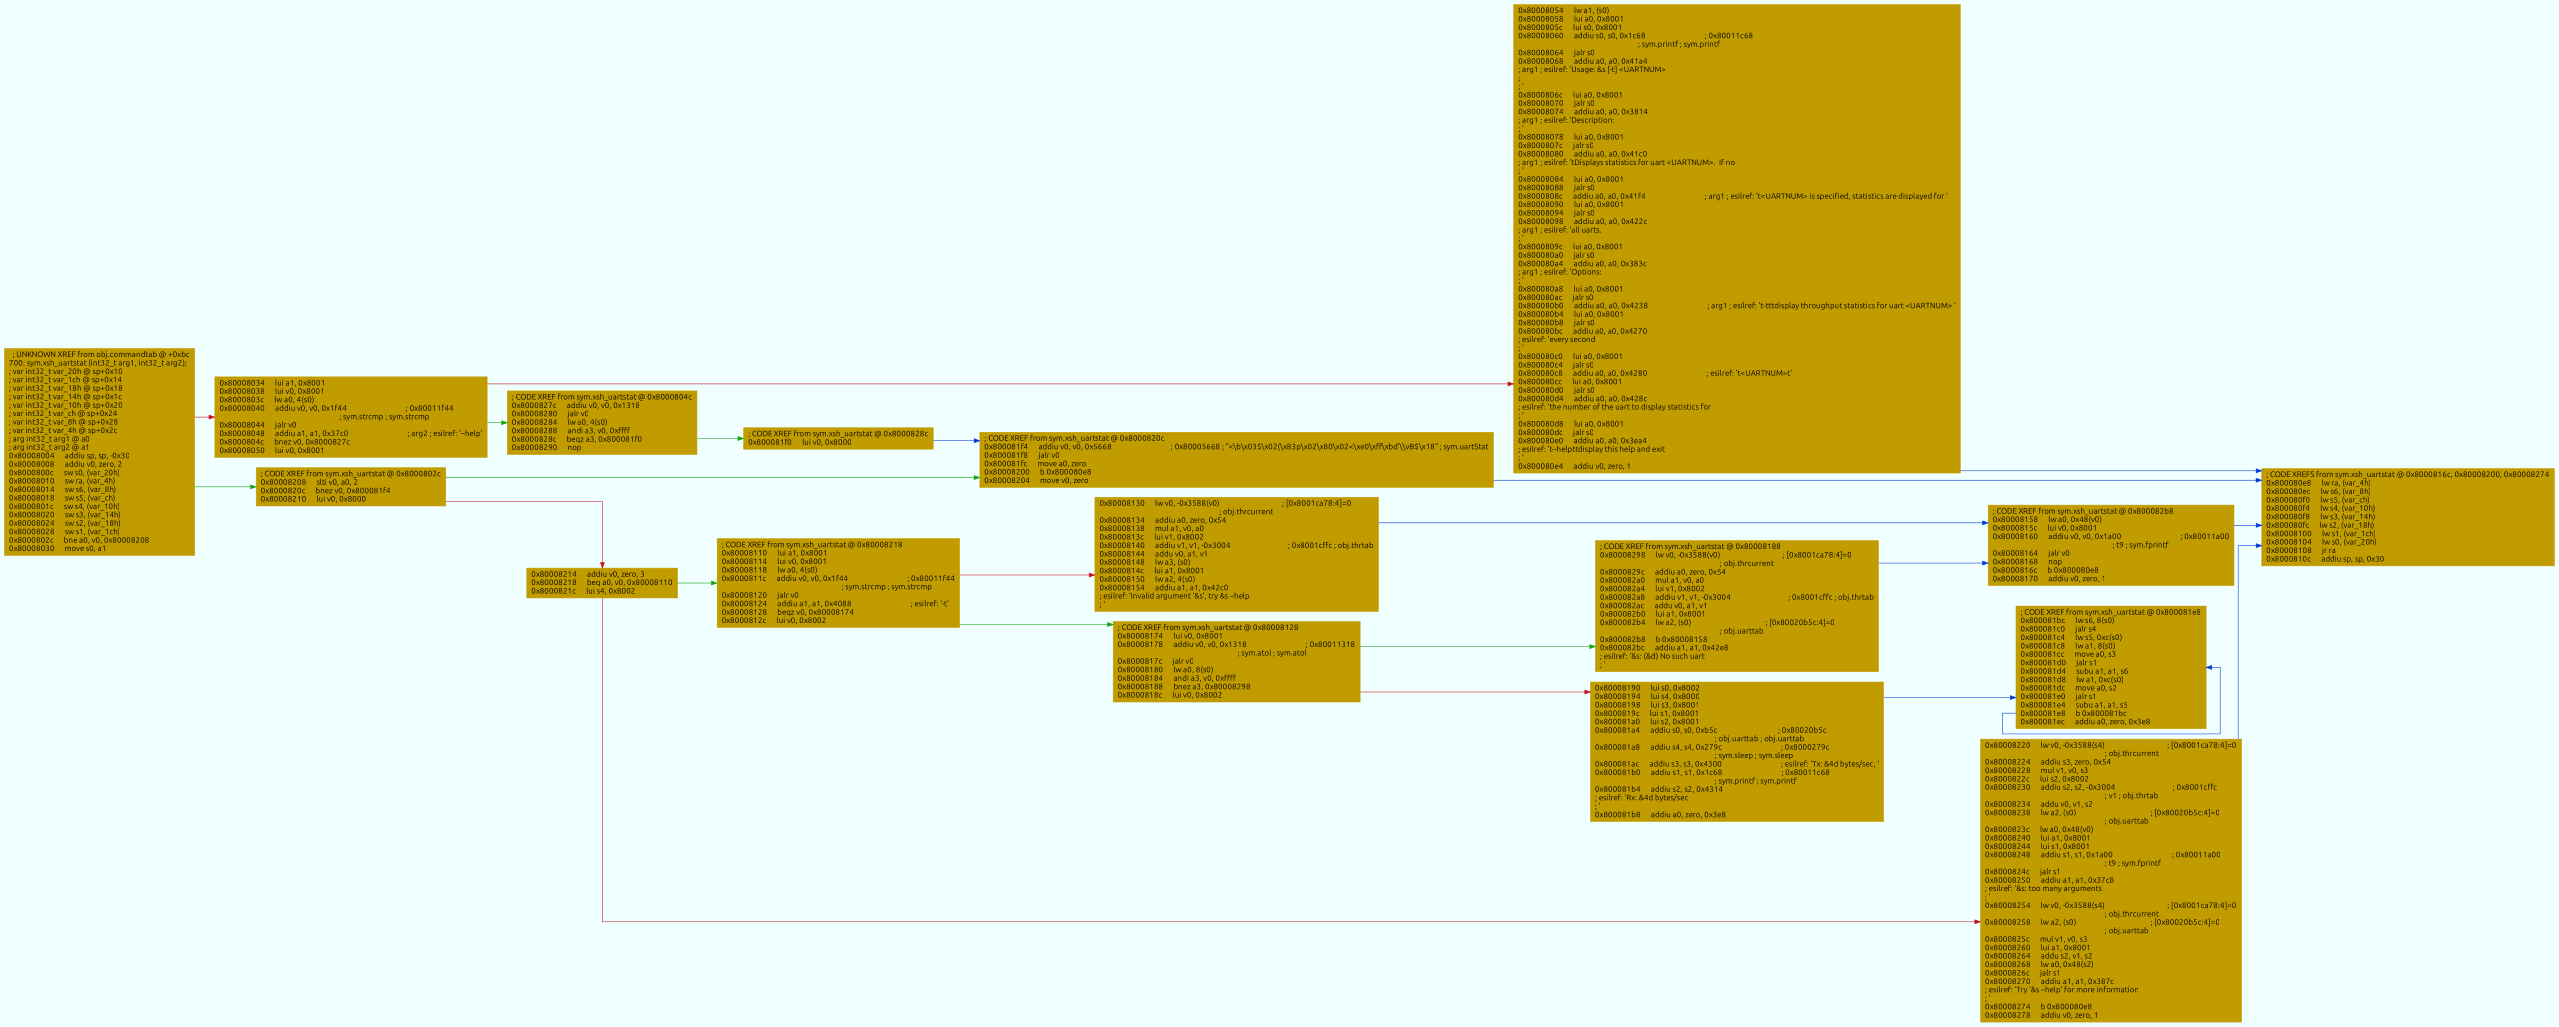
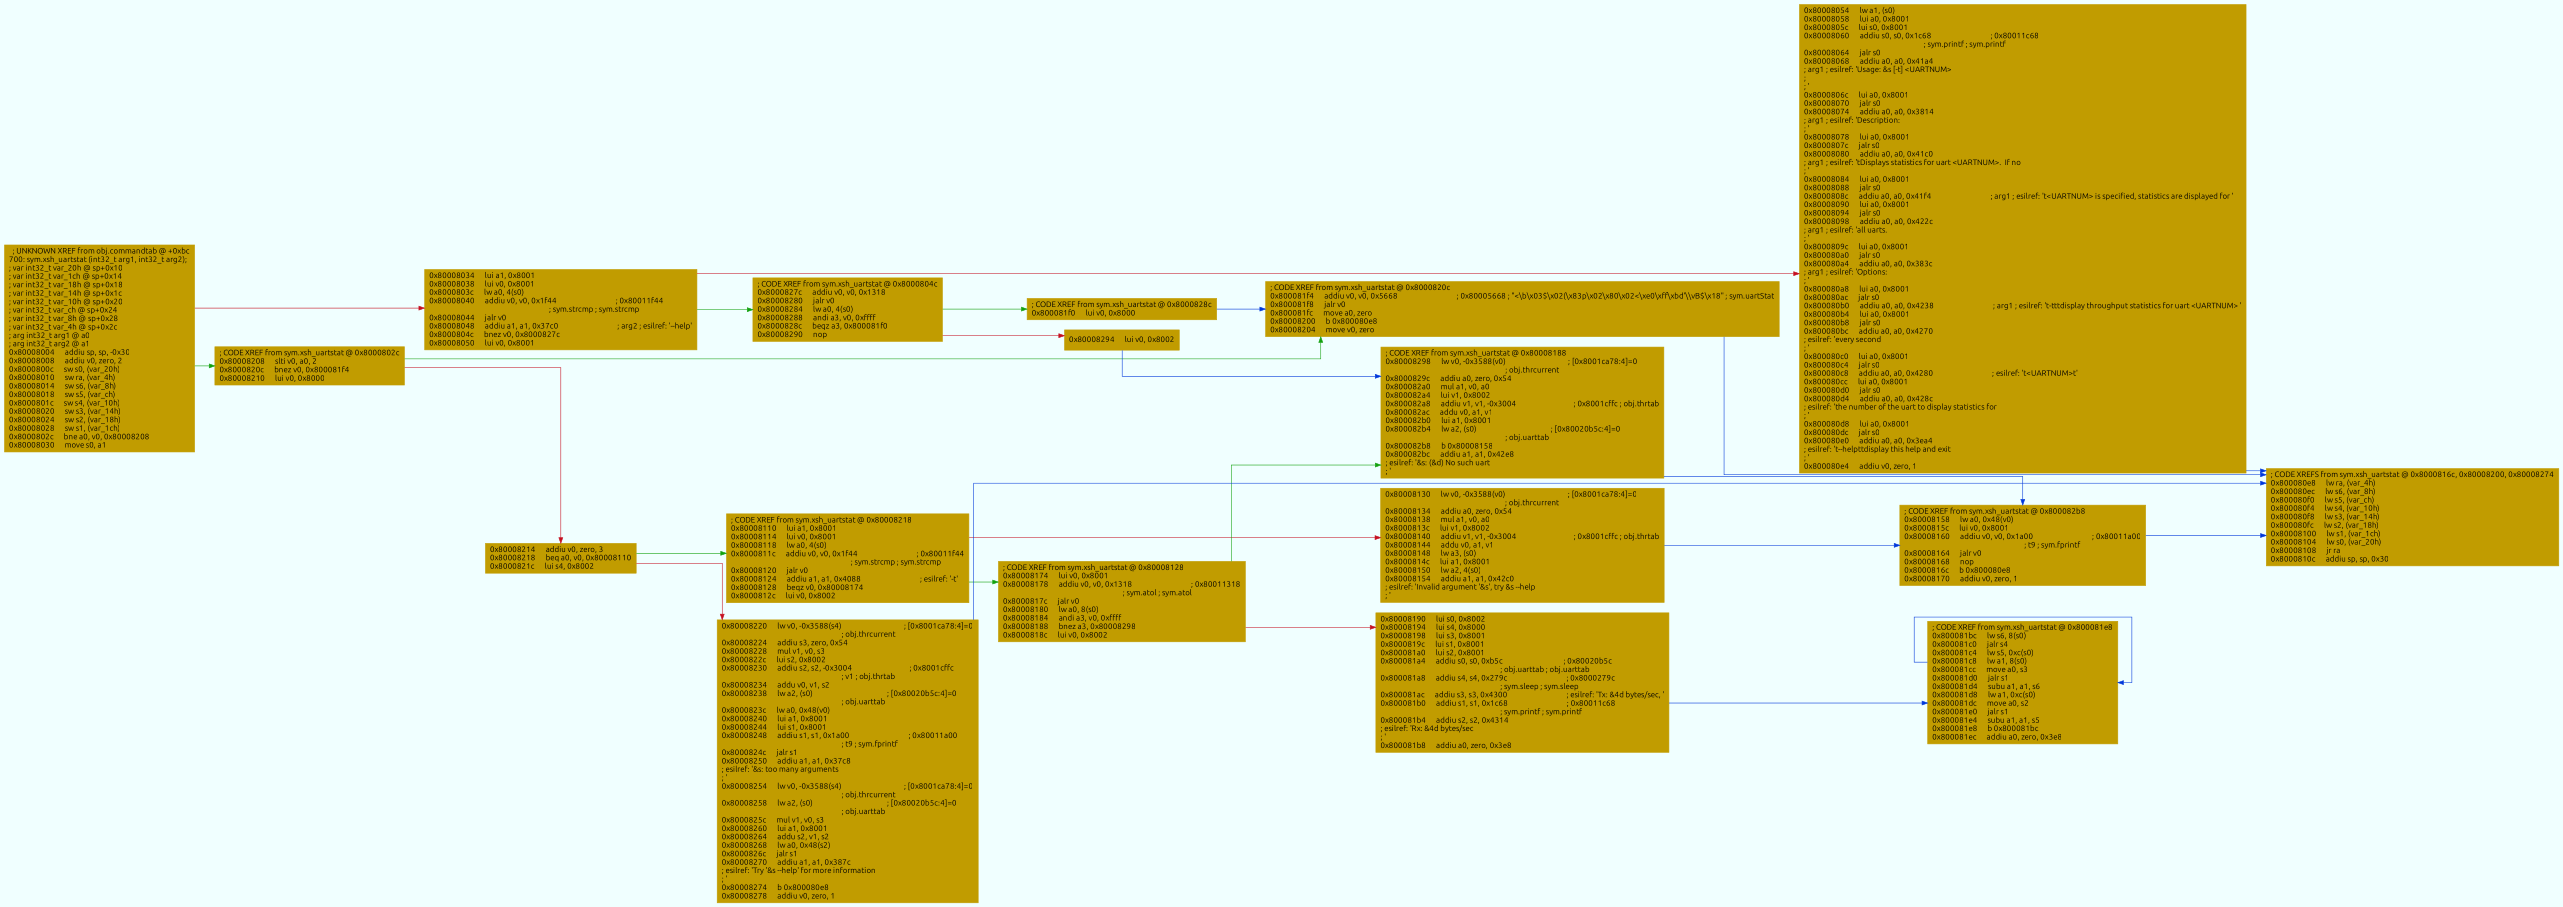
none -> (1122, 340)
